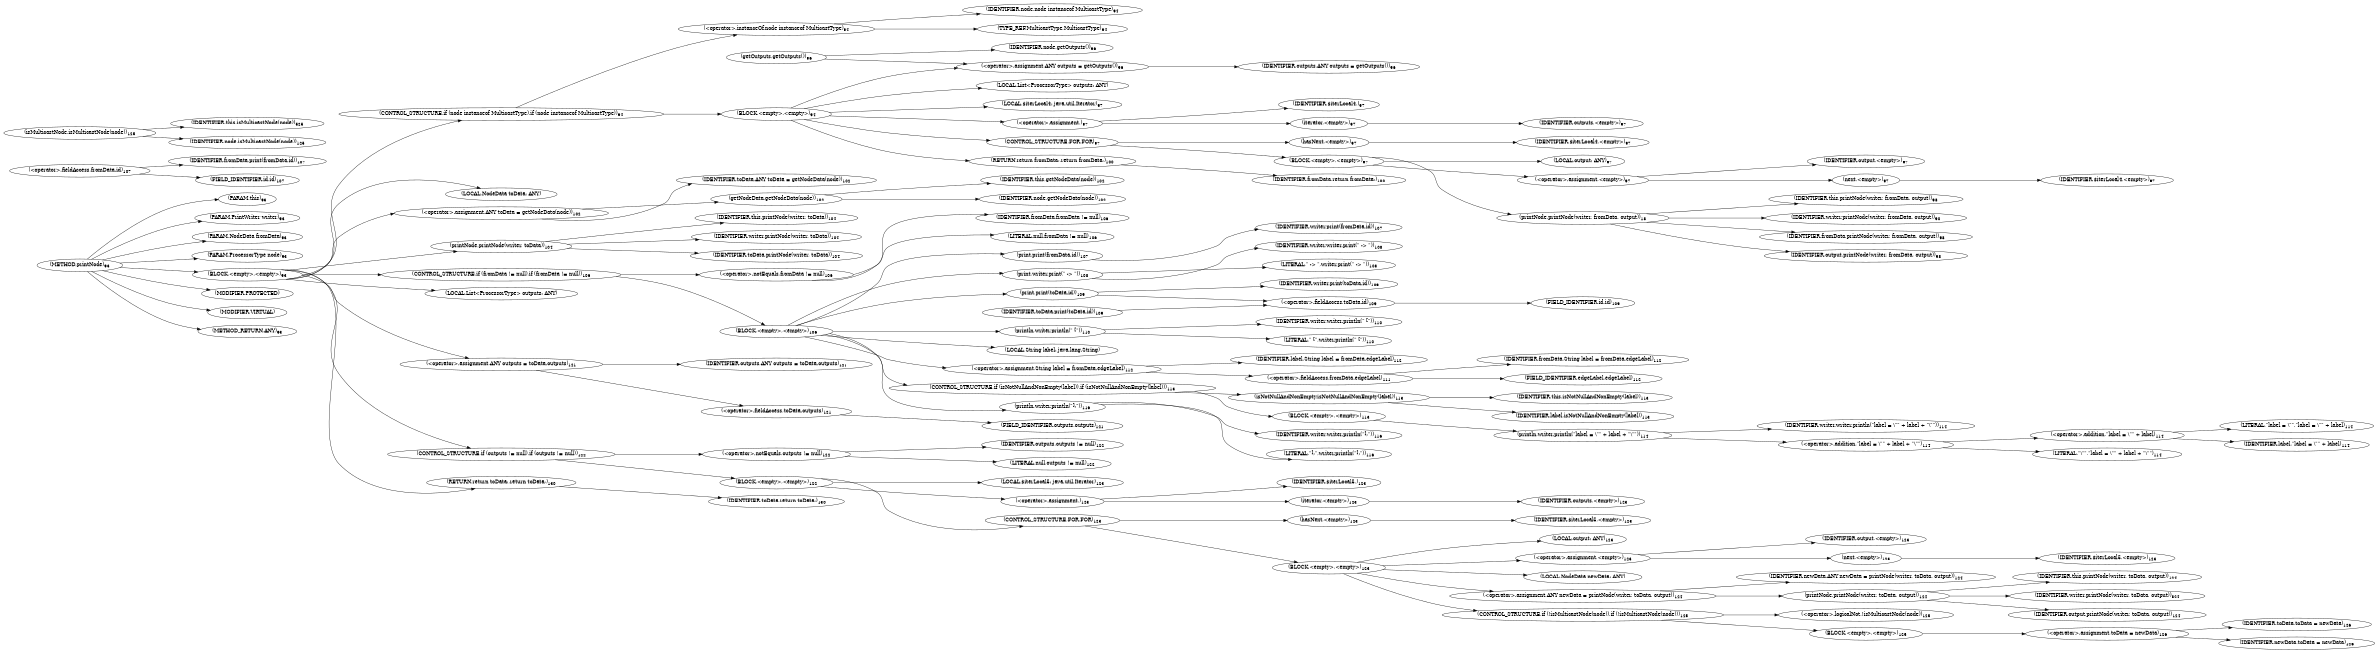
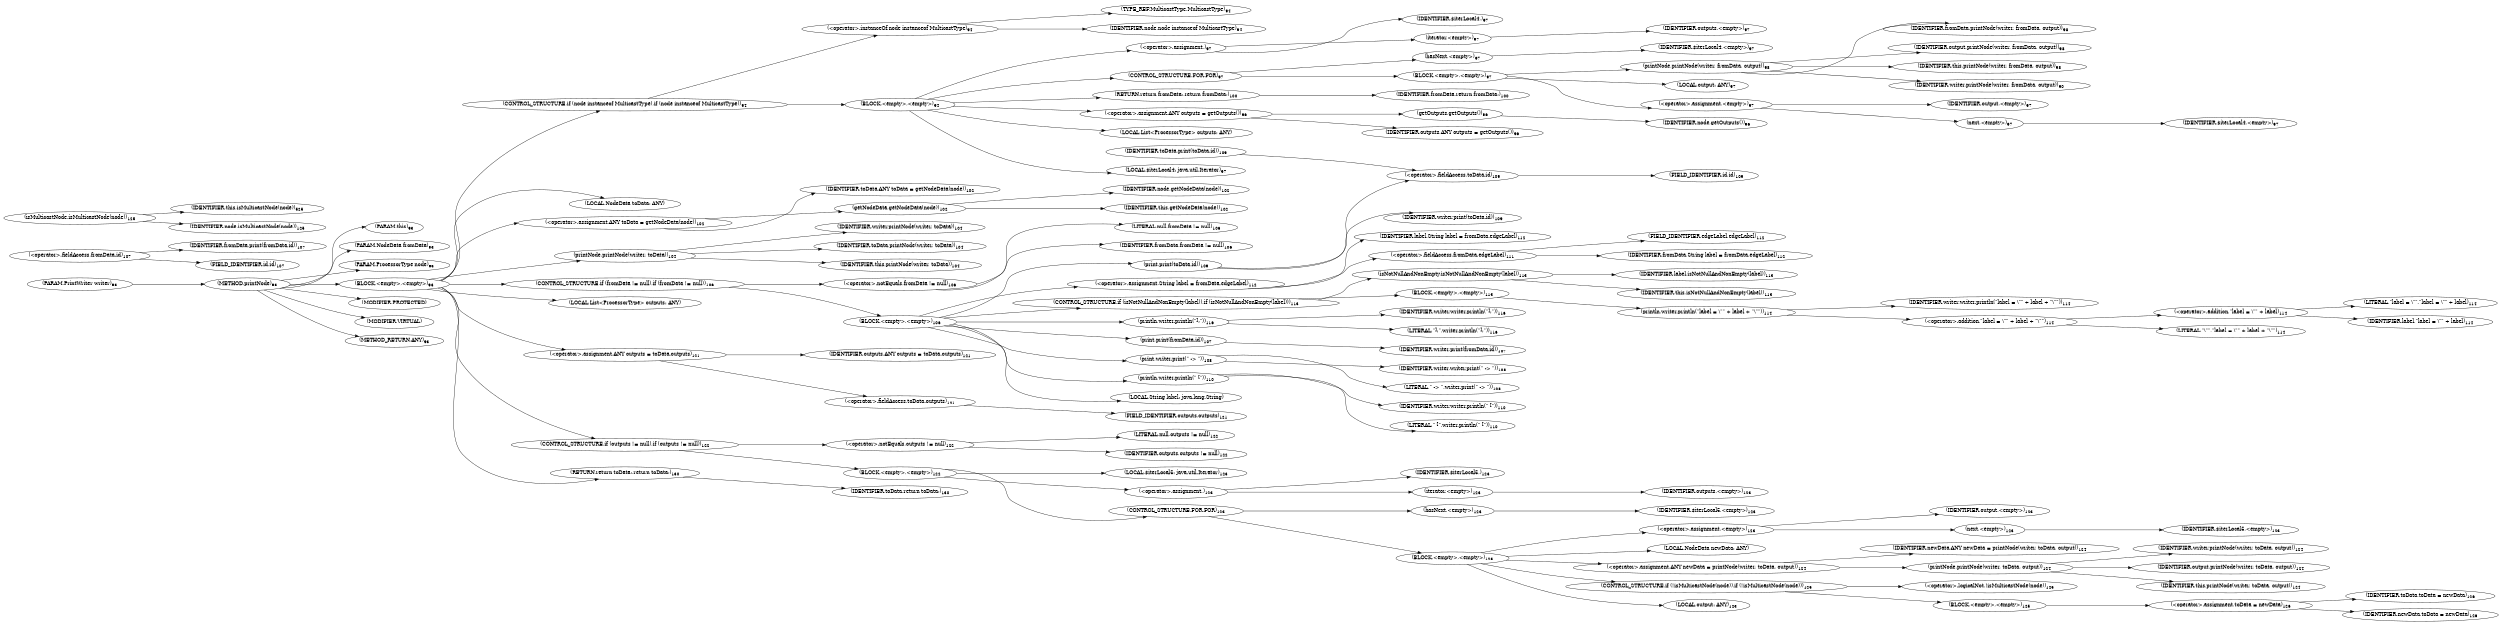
(894, 61) -> (1336, 114)
(1644, 218) -> (1767, 66)
(143, 236) -> (167, 284)
(2176, 596) -> (2299, 548)
